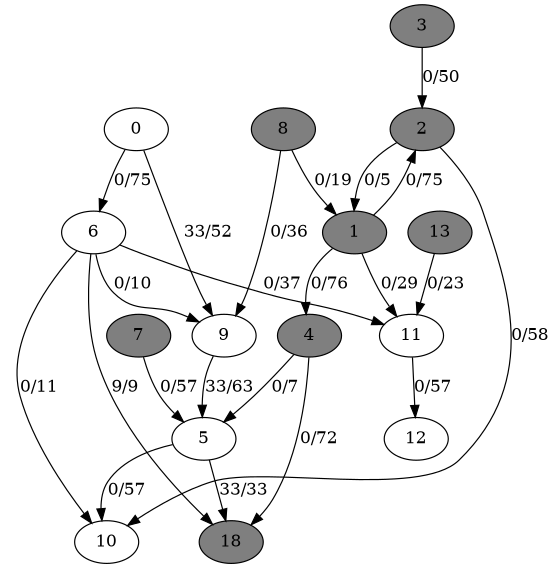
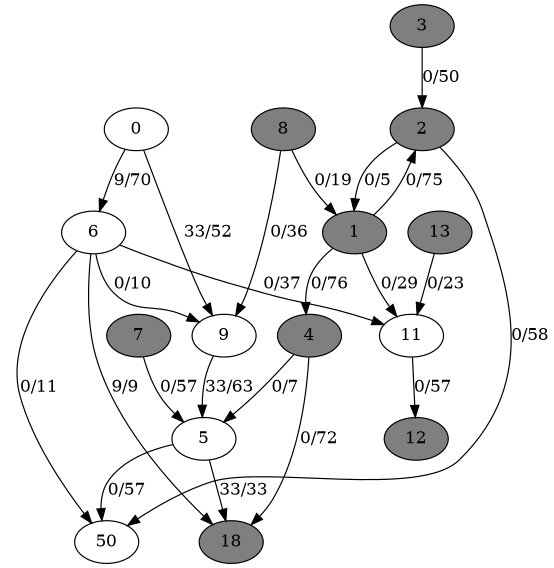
(133, 181) -> (133, 181)
(416, 439) -> (416, 439)
(107, 542) -> (107, 542)
